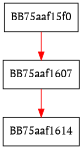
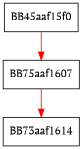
(41, 17) -> (41, 17)
(41, 132) -> (41, 132)
